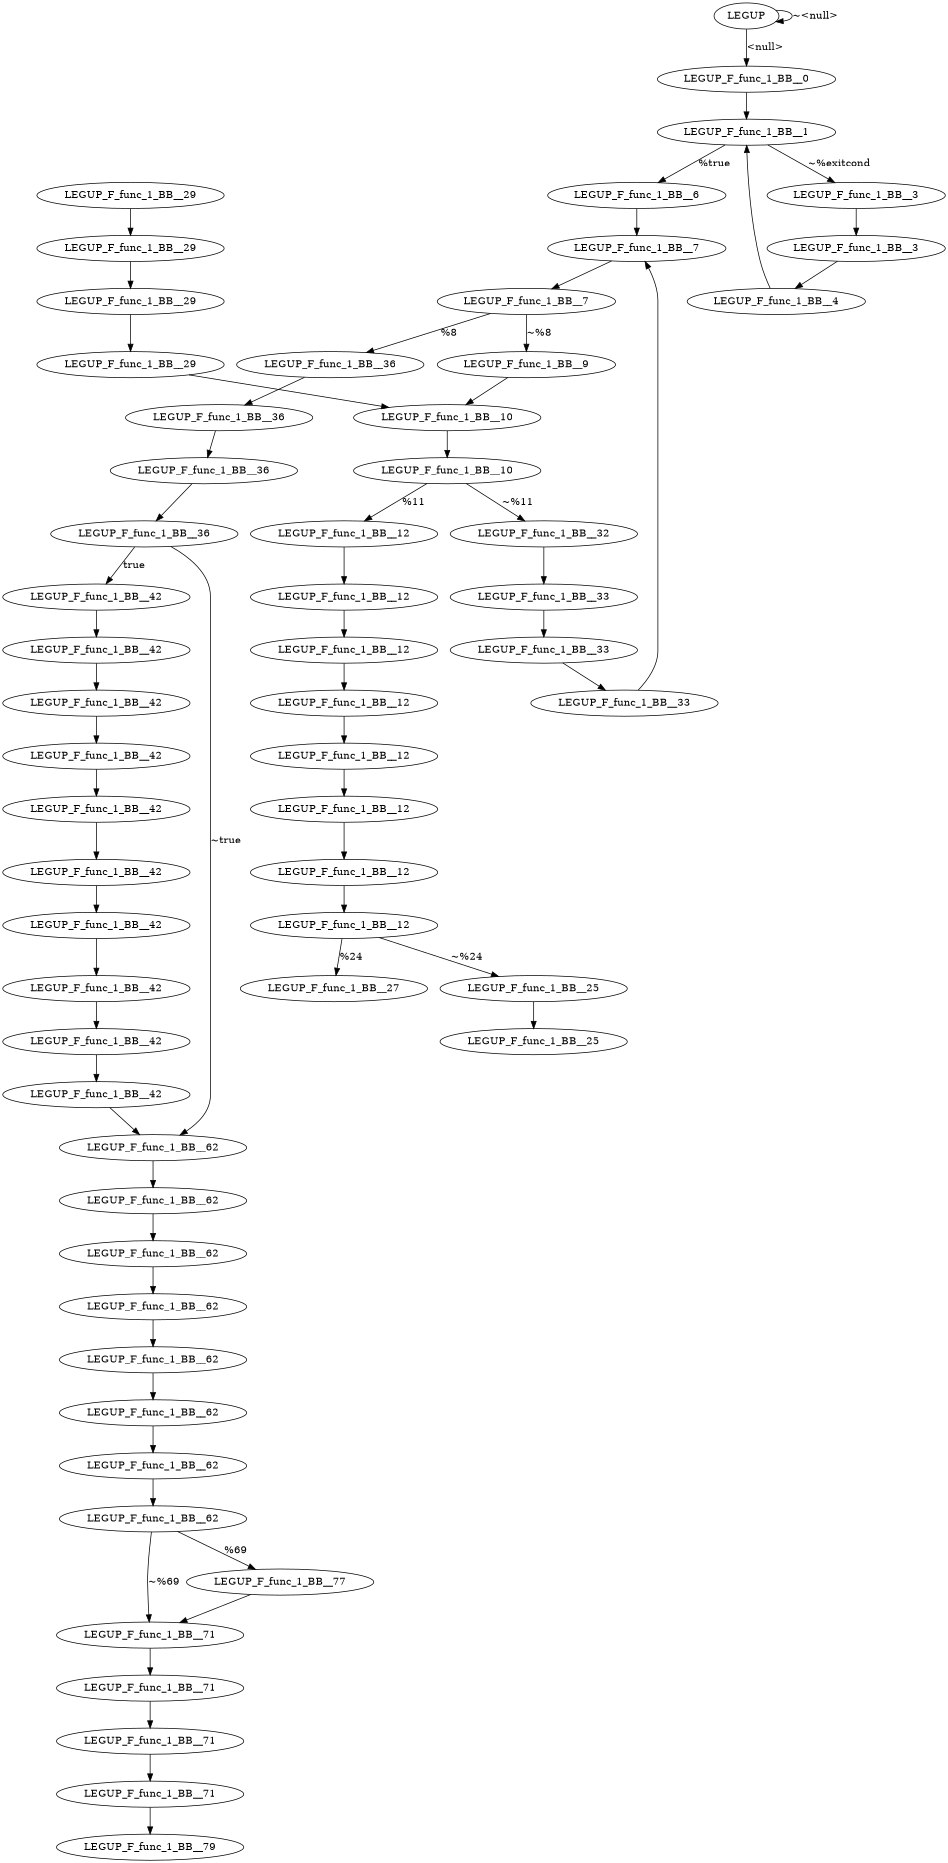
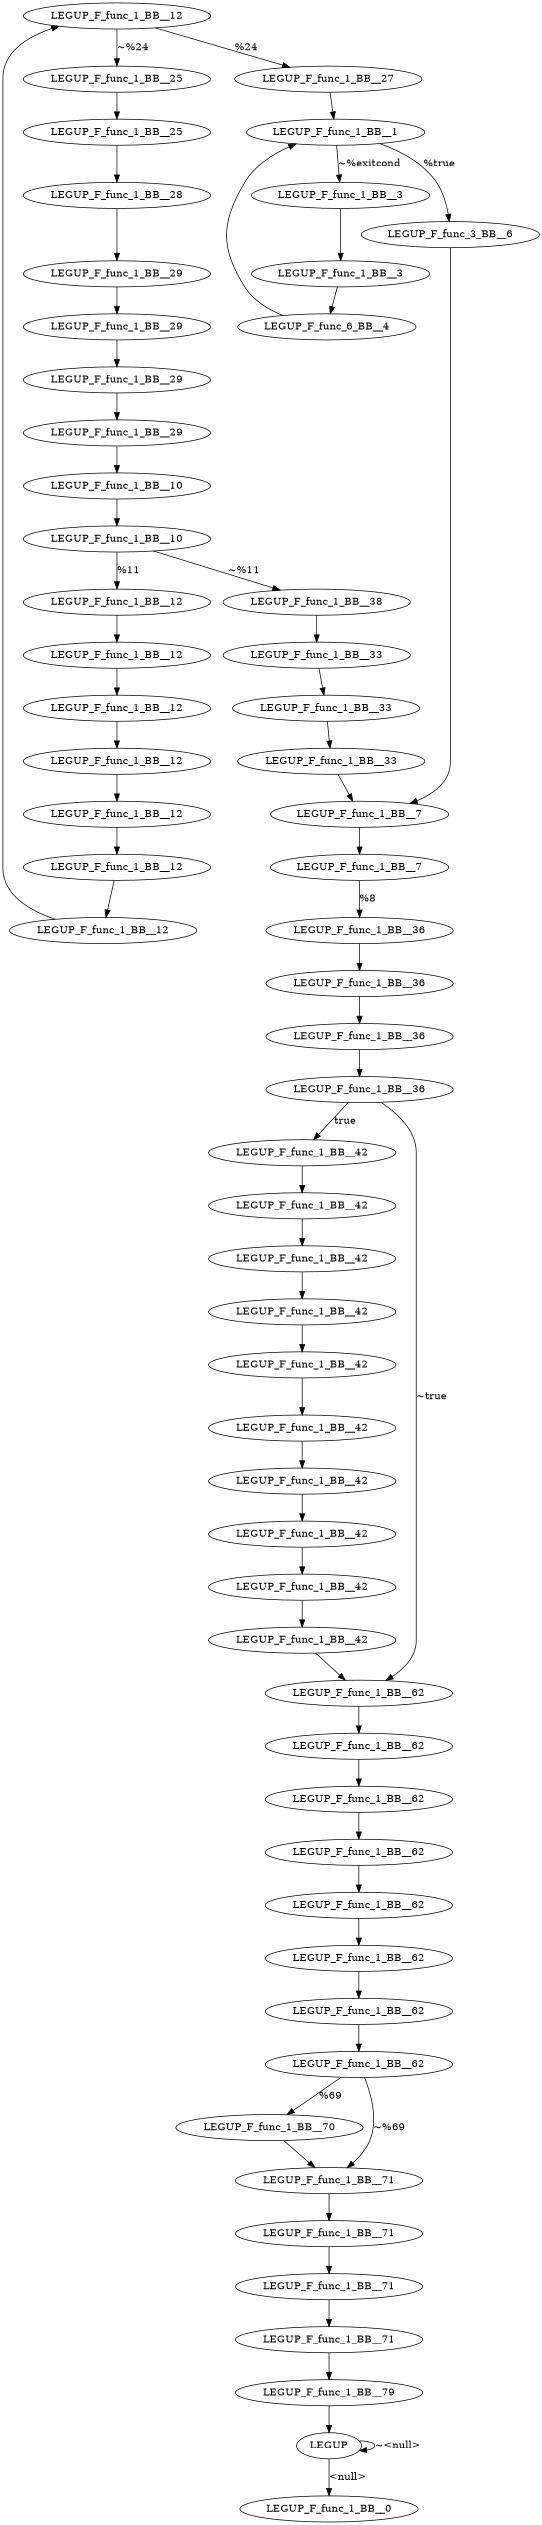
(747, 102) -> (331, 102)
none -> (117, 195)
(637, 195) -> (450, 235)
(776, 301) -> (327, 327)
(526, 365) -> none
(544, 534) -> (317, 602)
(280, 1582) -> (269, 2128)
none -> (329, 2416)
